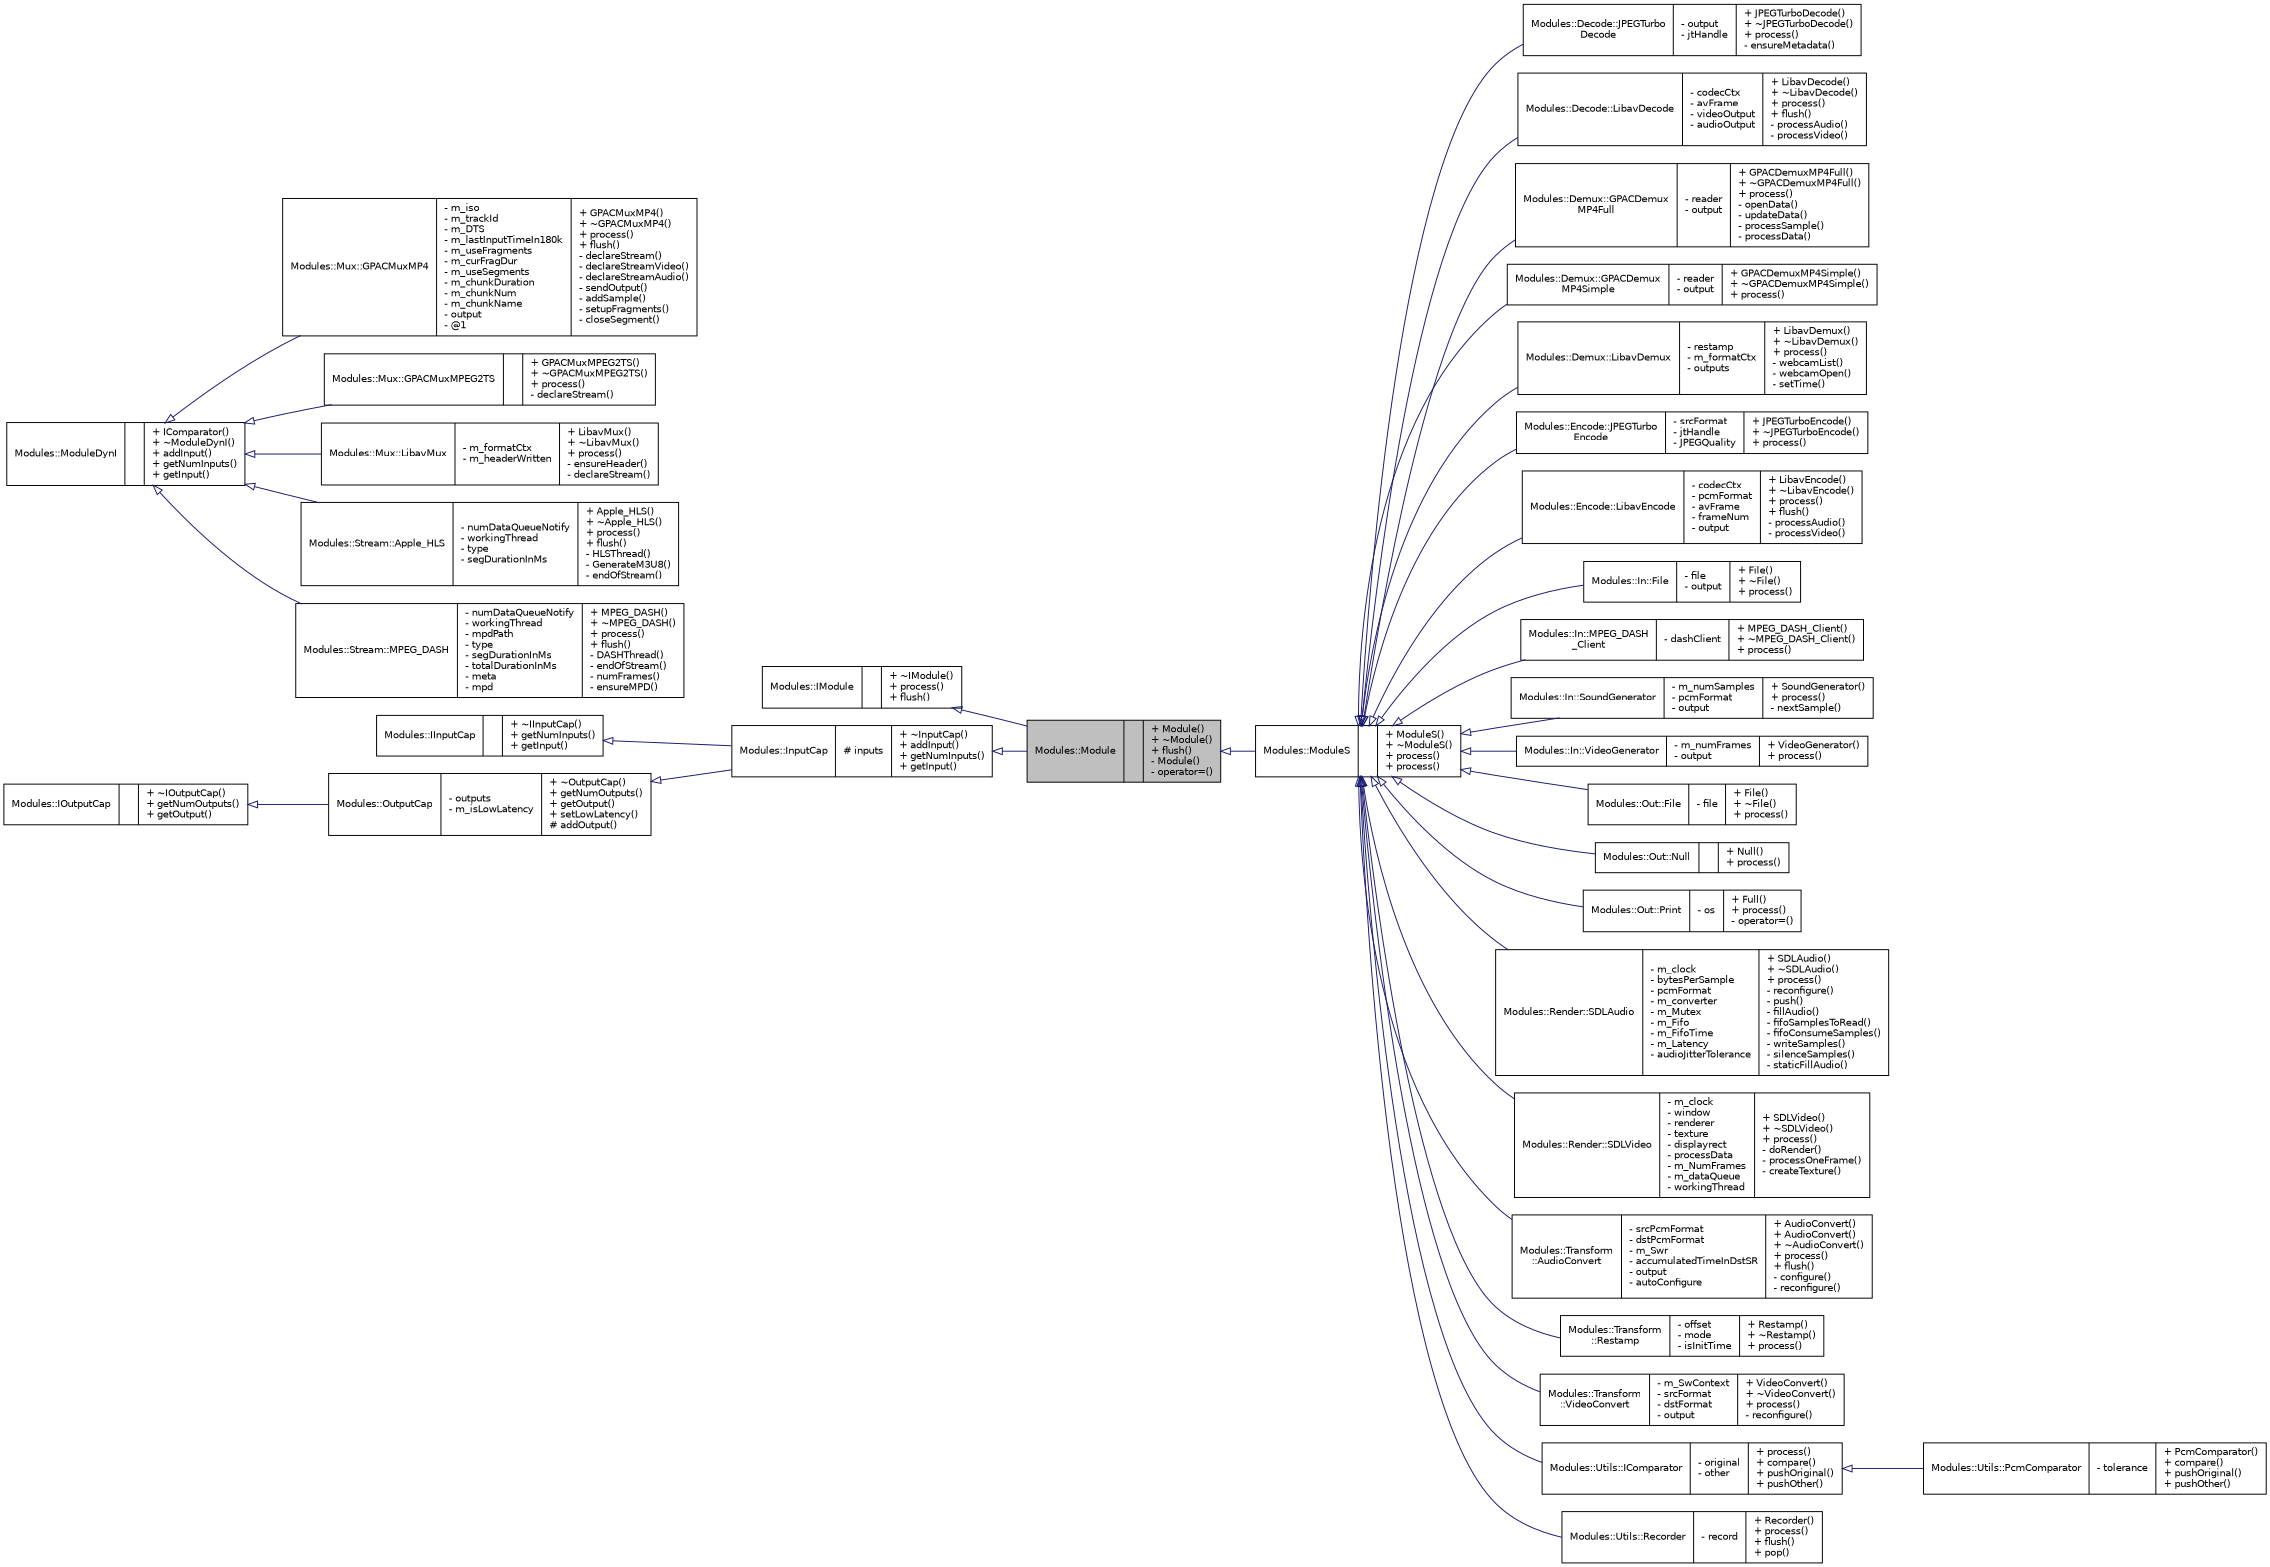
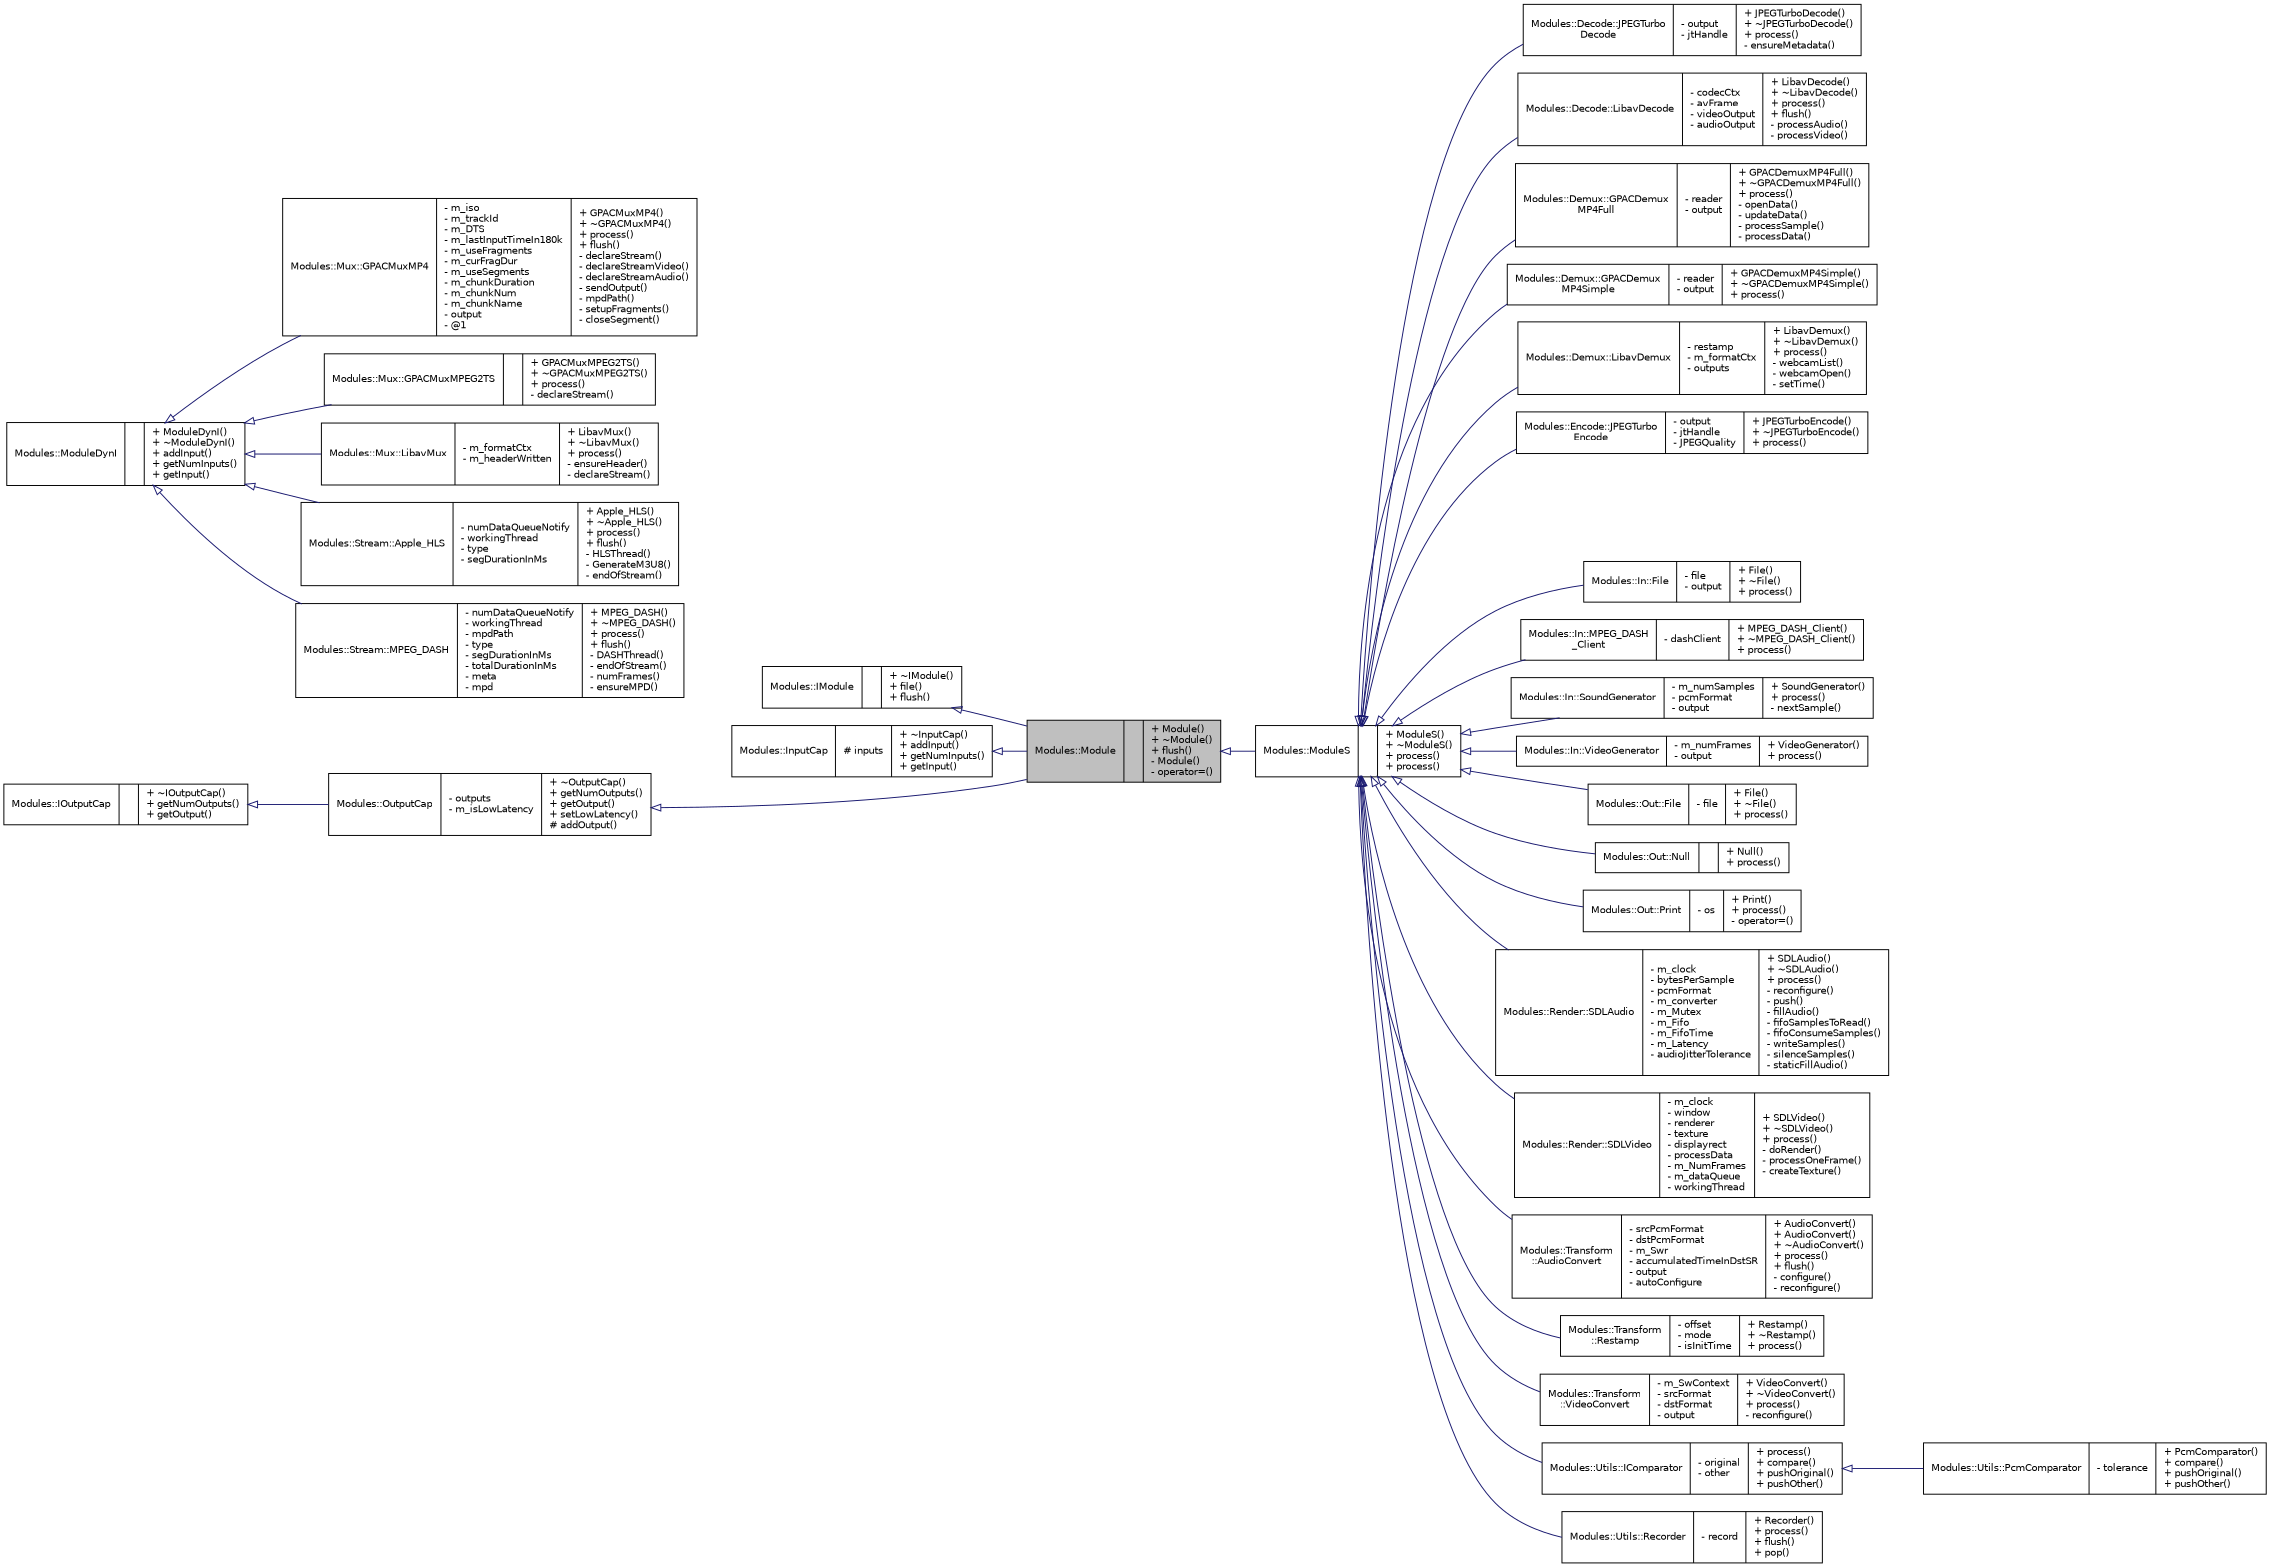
(613, 299) -> (607, 299)
(1700, 422) -> (1692, 422)
(191, 432) -> (190, 432)
(1692, 507) -> none
(917, 687) -> (906, 687)
(490, 736) -> none
(696, 775) -> (845, 801)
(1749, 900) -> (1752, 900)
